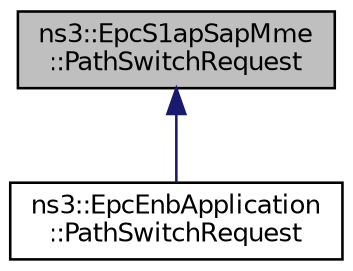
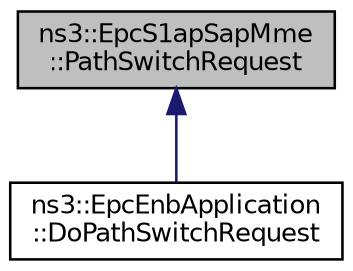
(176, 221) -> (176, 221)
